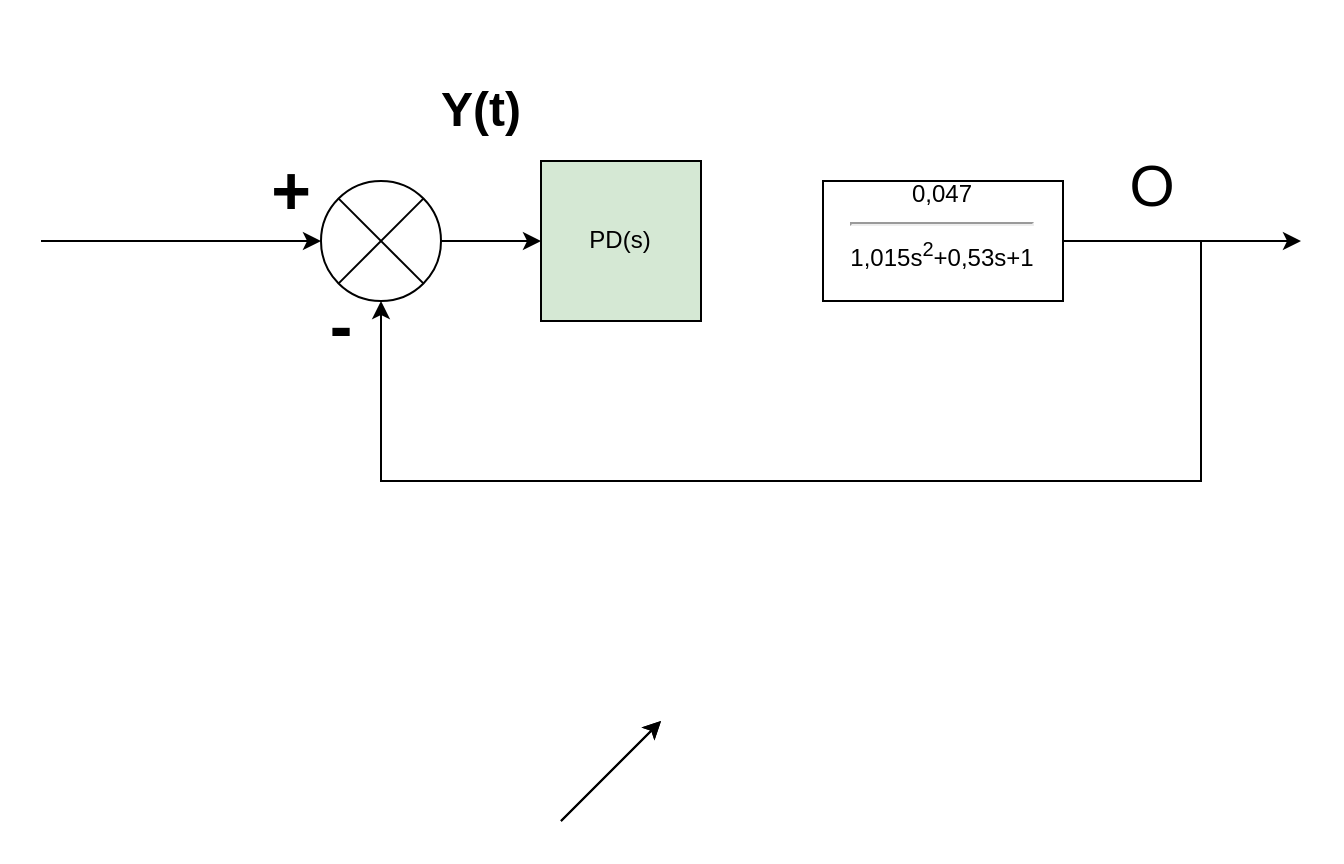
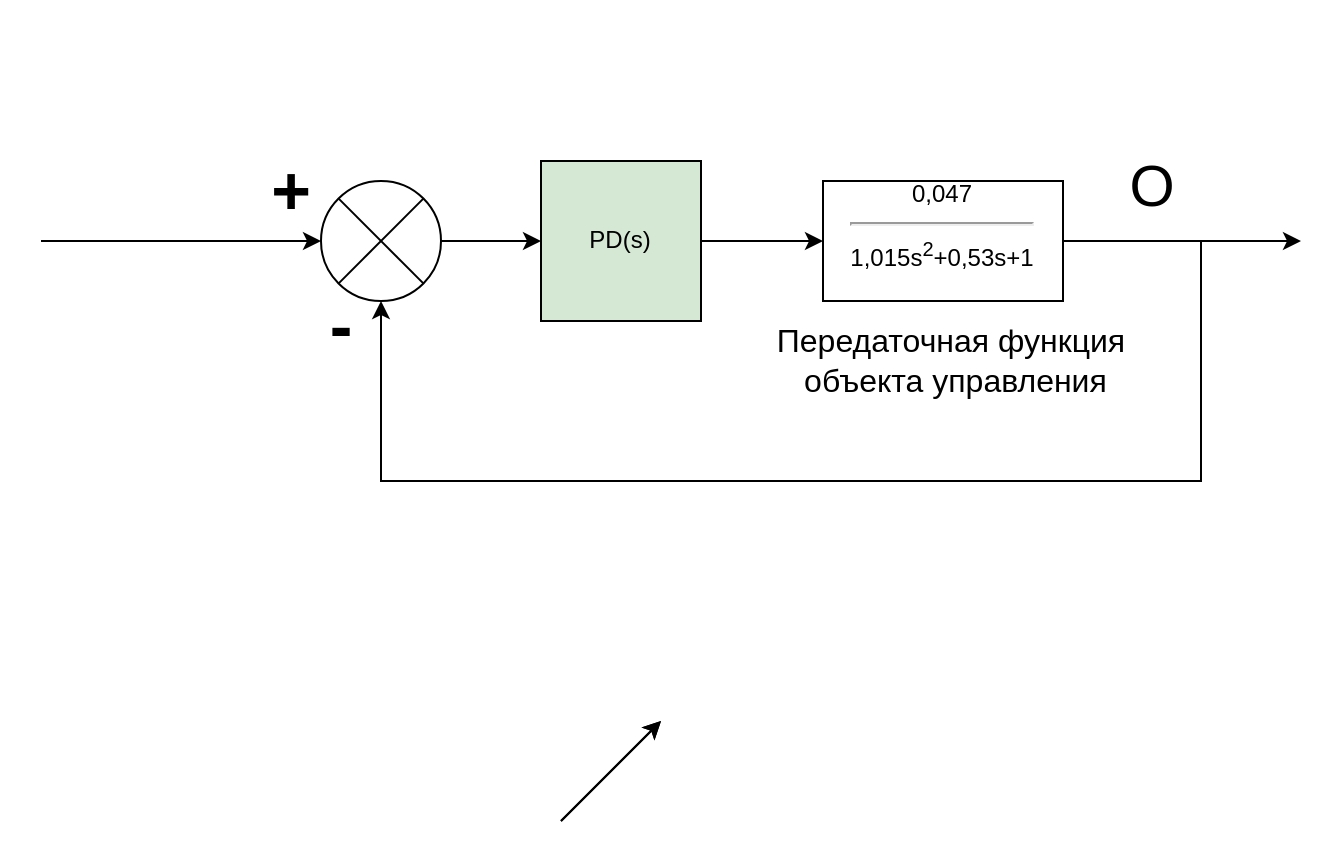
(481, 111) -> none
none -> (755, 241)
none -> (951, 361)
